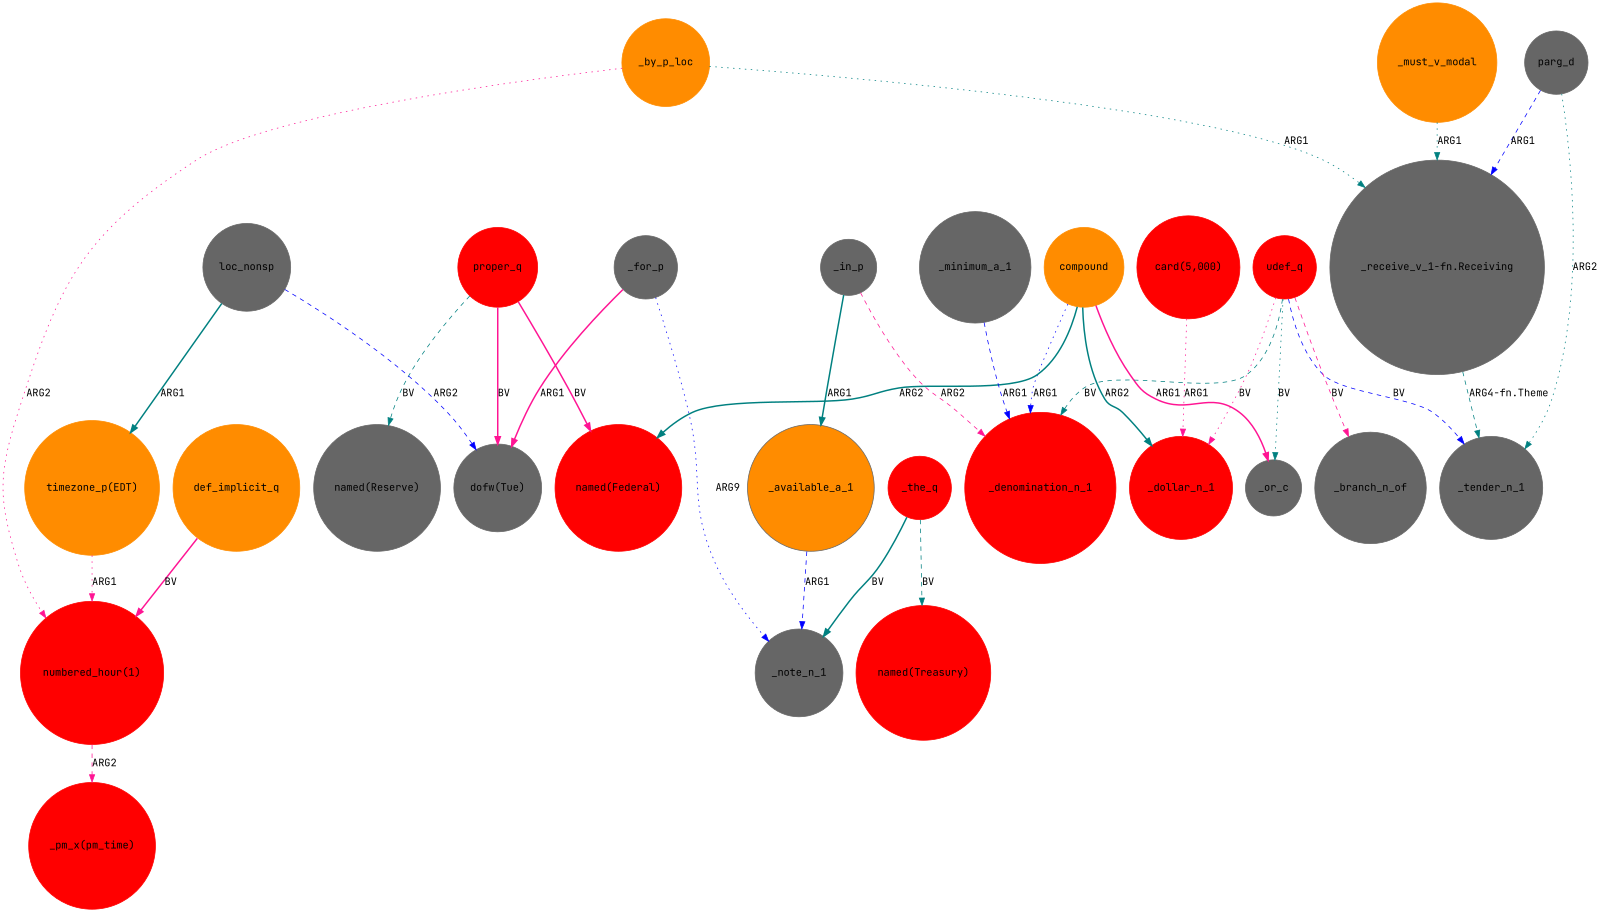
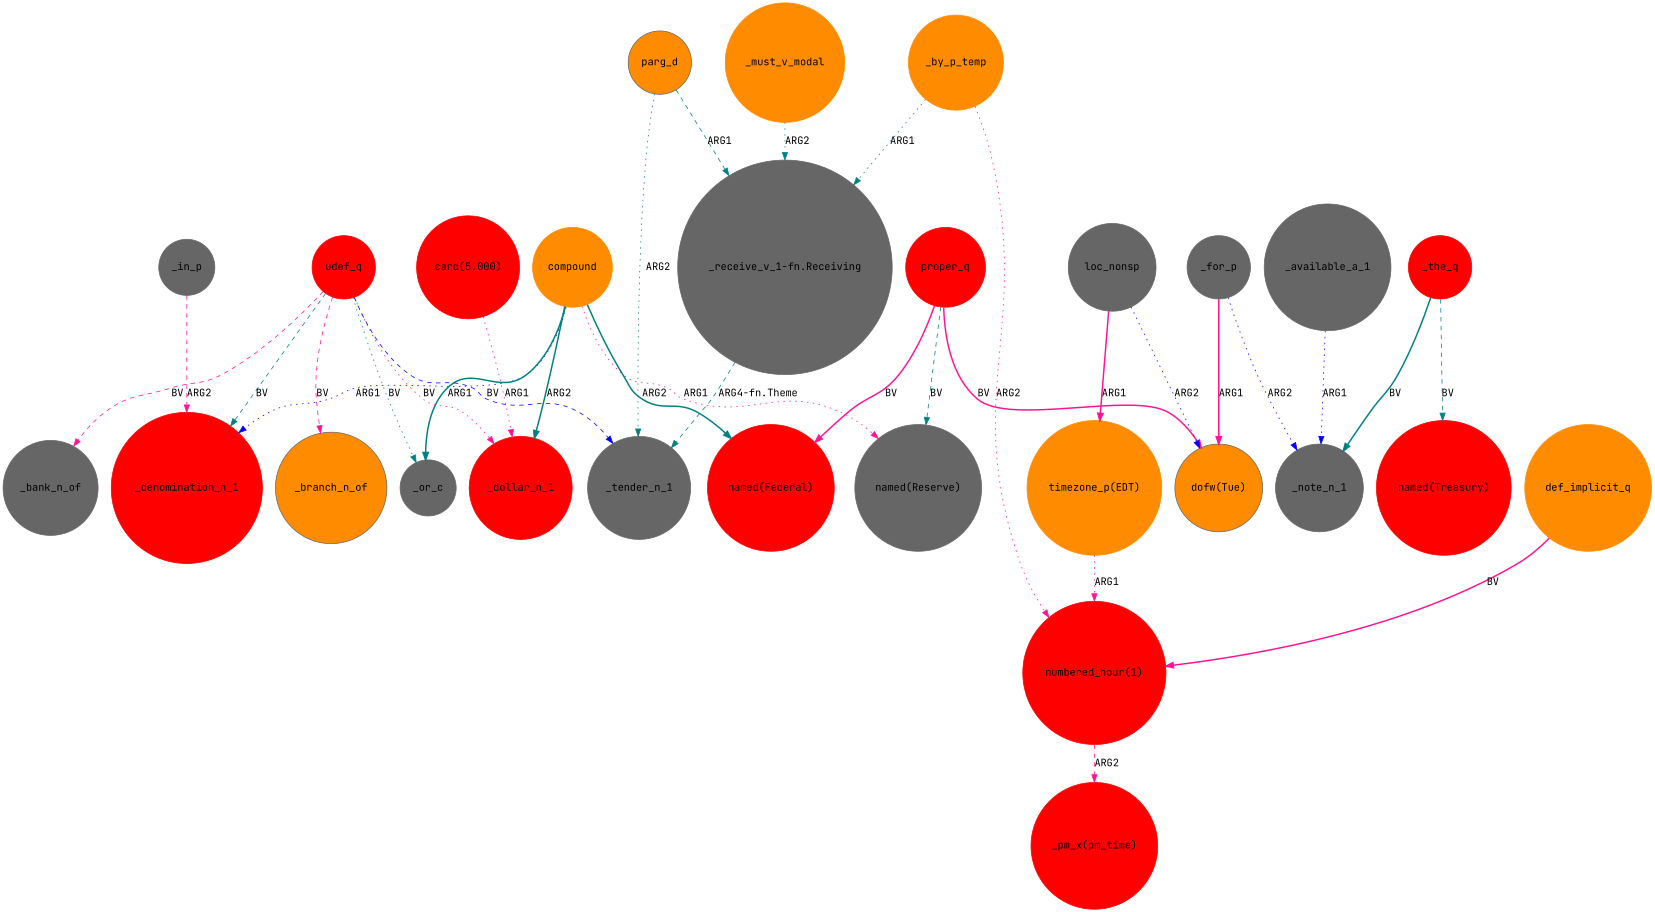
(666, 63) -> (956, 63)
(1556, 63) -> (660, 63)
(1518, 129) -> (701, 129)
(1450, 141) -> (798, 141)
(975, 267) -> none
(833, 356) -> none
(386, 358) -> (1164, 374)
(178, 365) -> (1105, 362)
none -> (700, 403)
(1167, 403) -> (486, 380)
none -> (51, 488)
(498, 488) -> (1219, 488)
(728, 488) -> (1280, 393)
(811, 488) -> (1328, 267)
(1371, 488) -> (331, 488)
(805, 587) -> (1323, 384)
